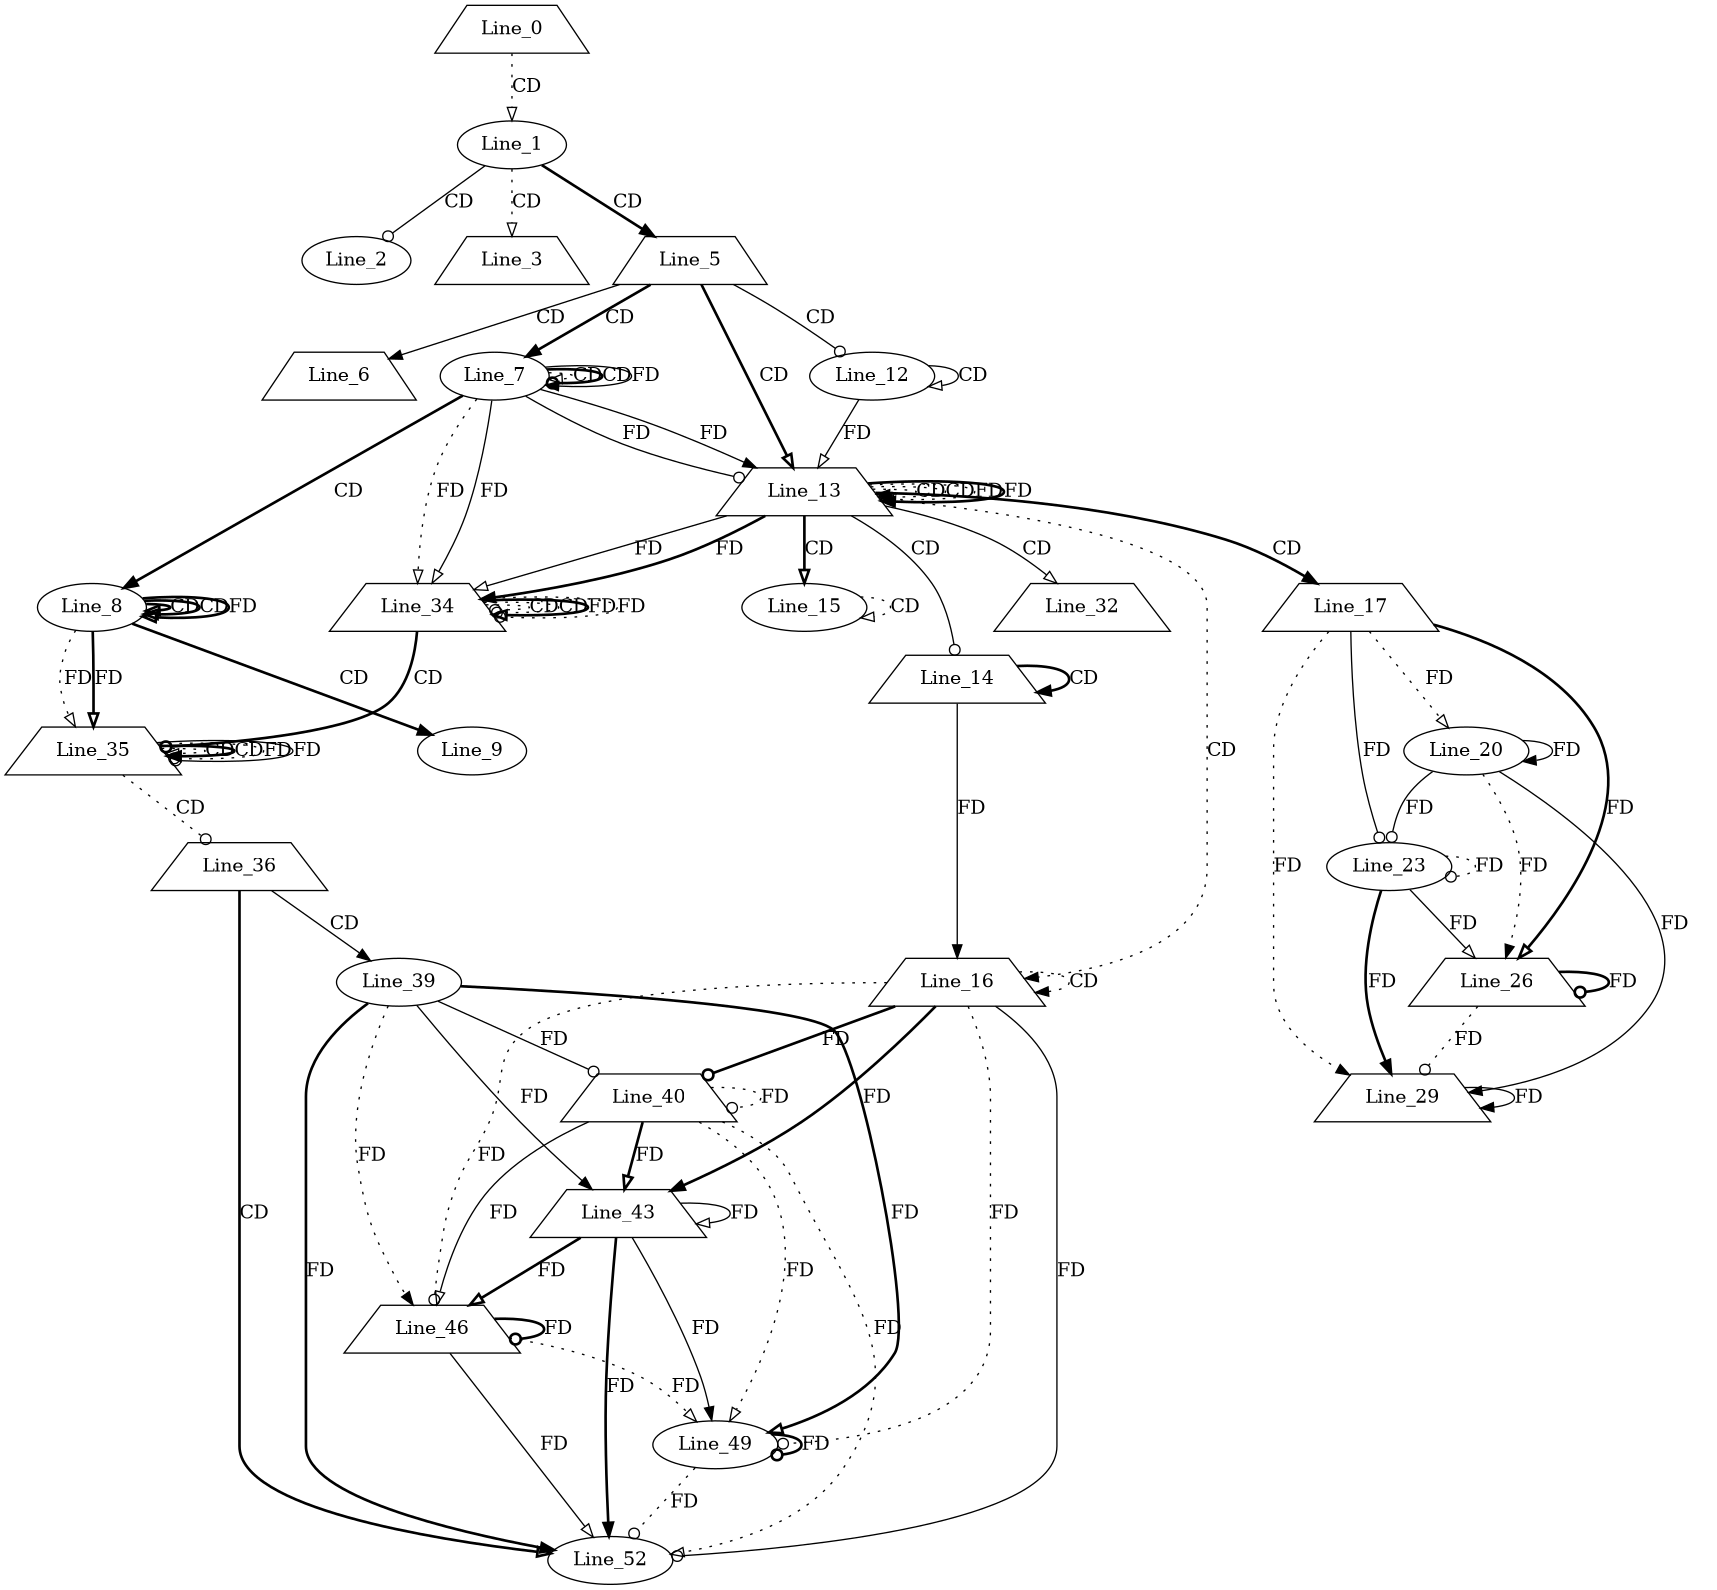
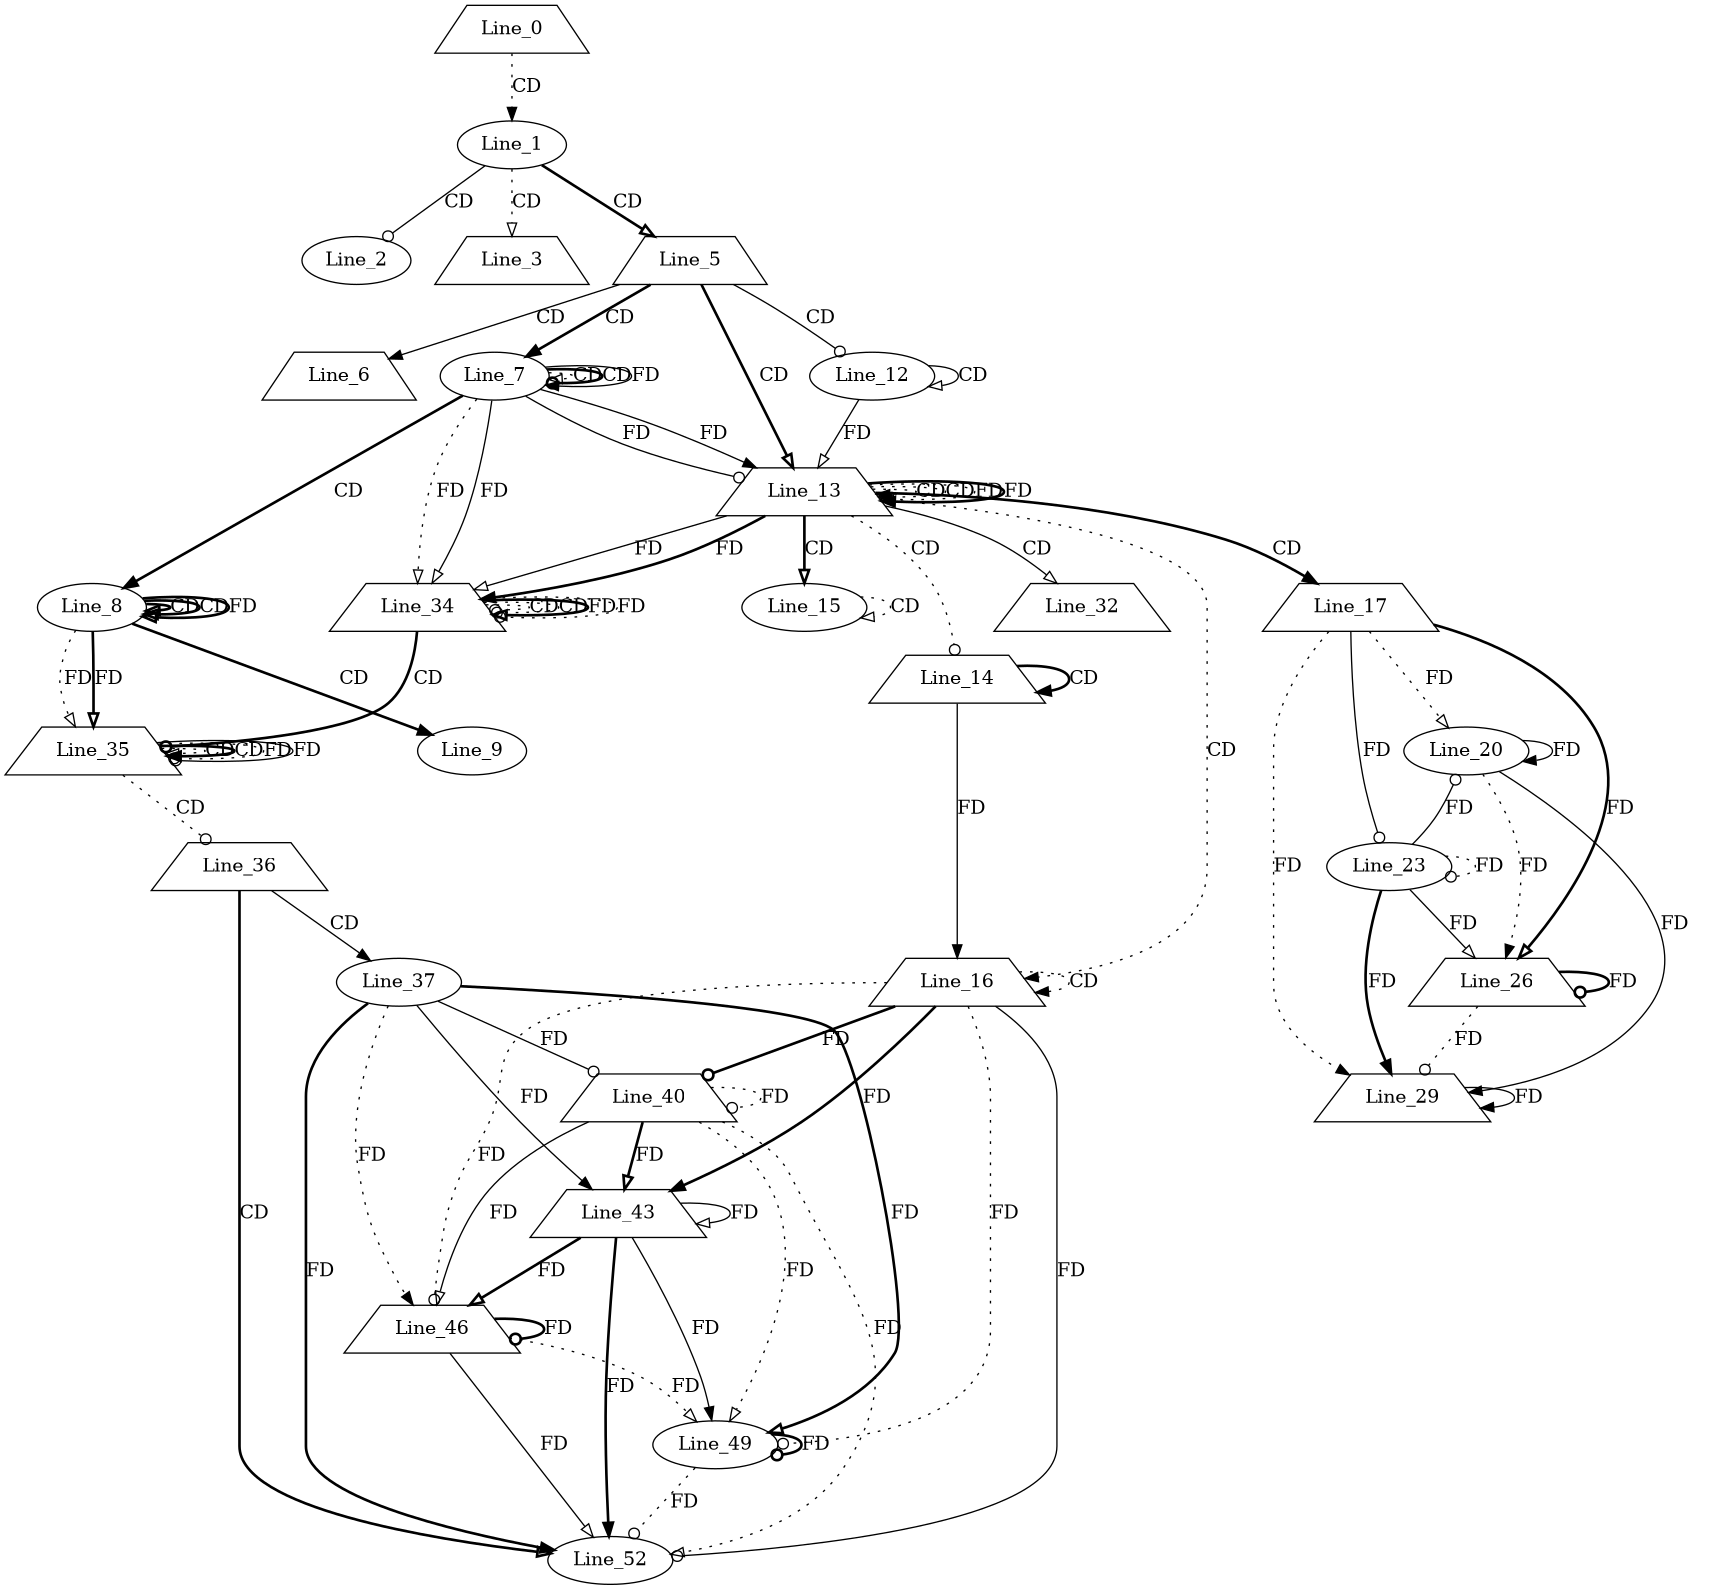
(512, 80) -> (512, 80)
(592, 197) -> (592, 197)
(919, 568) -> (919, 568)
(1406, 797) -> (1436, 817)
(399, 982) -> (399, 982)
